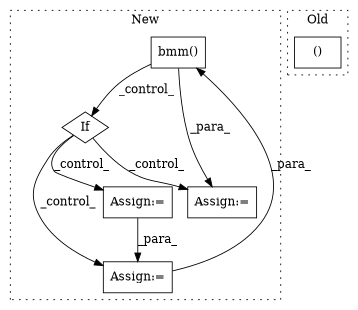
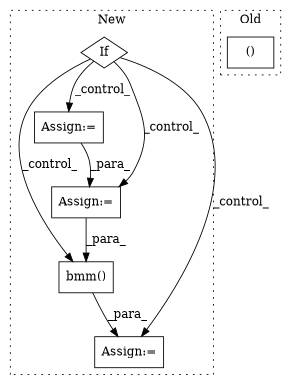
(120, 82) -> (19, 147)
